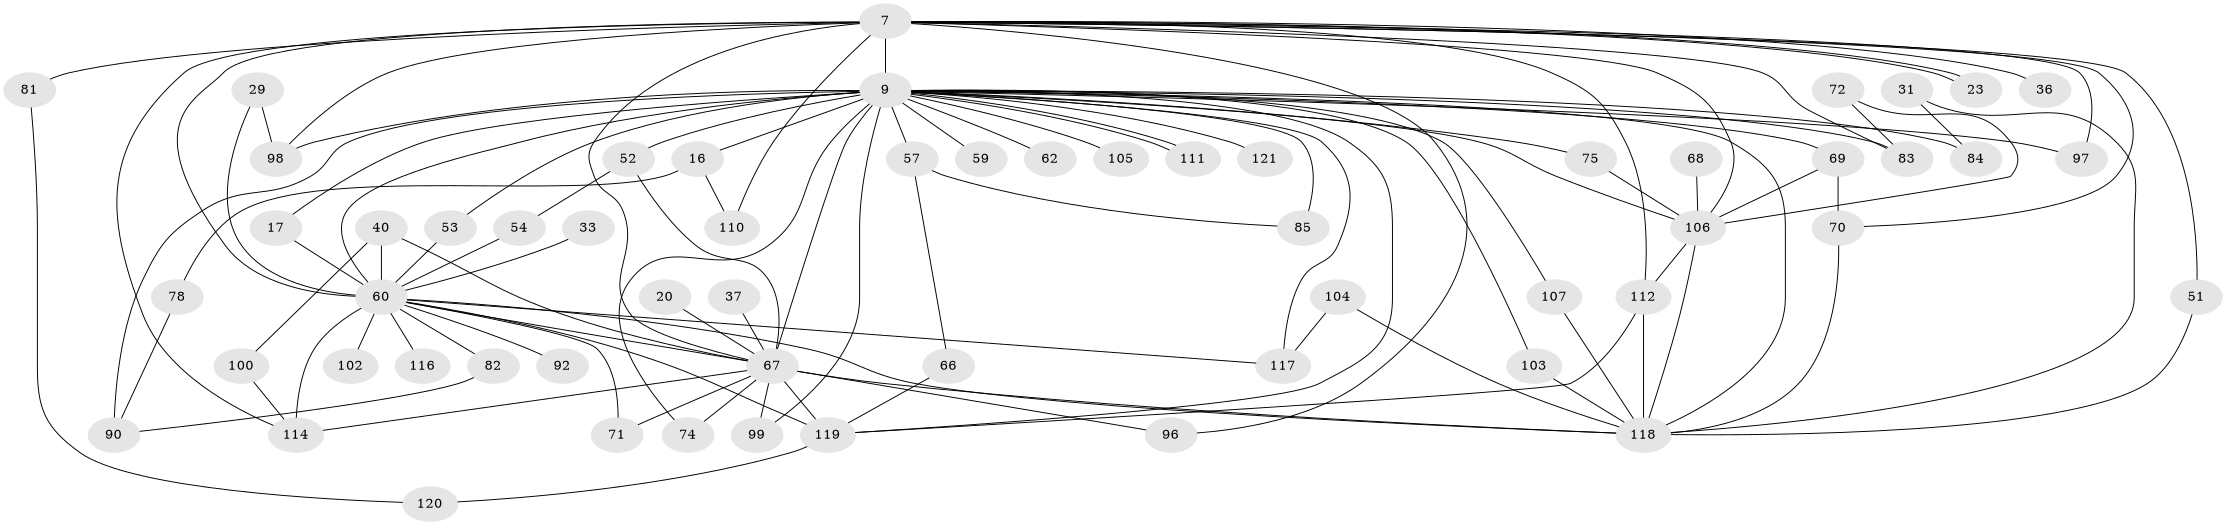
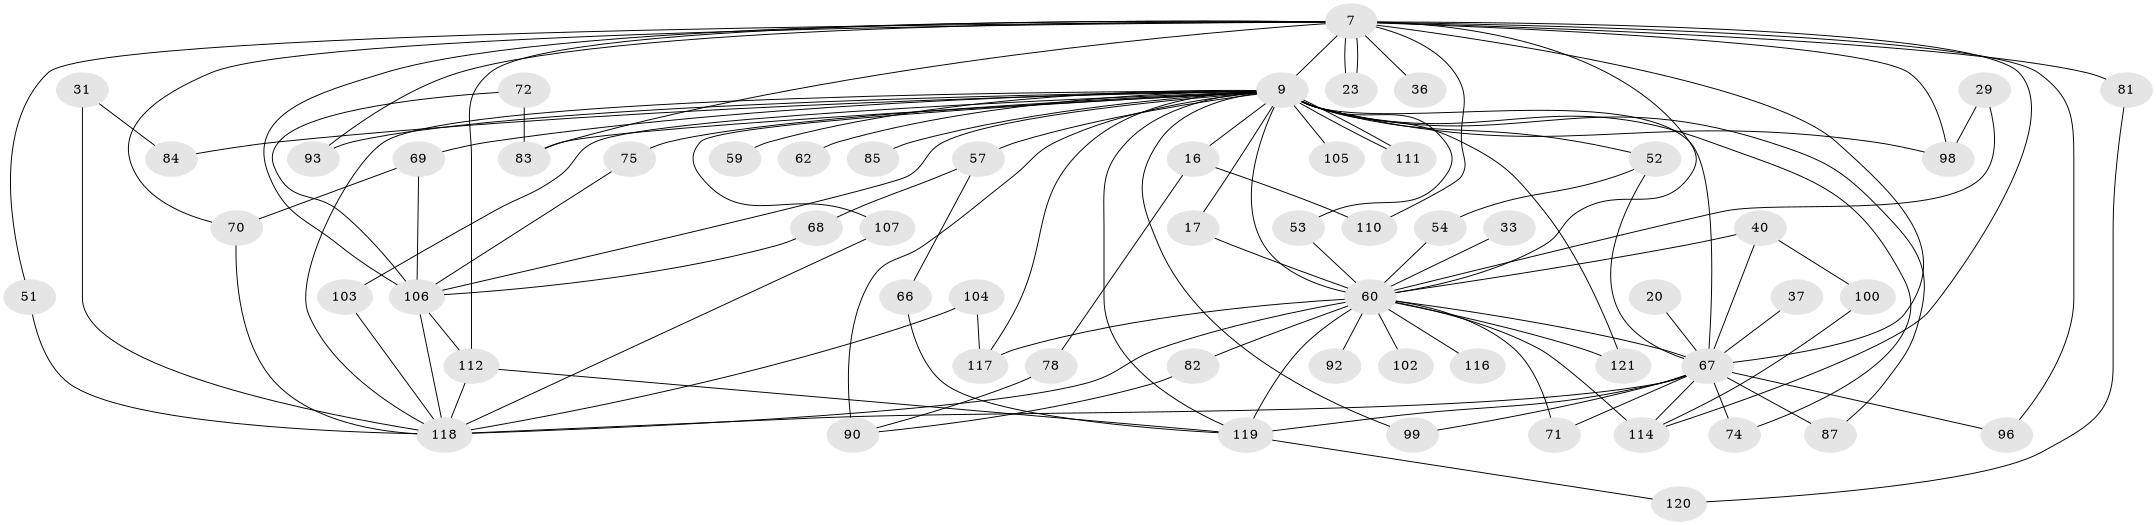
(2082, 159) -> (313, 159)
(1103, 209) -> (897, 193)
none -> (1509, 328)
none -> (1830, 435)
